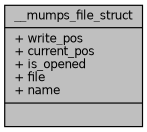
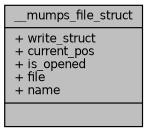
(49, 39) -> (55, 39)
